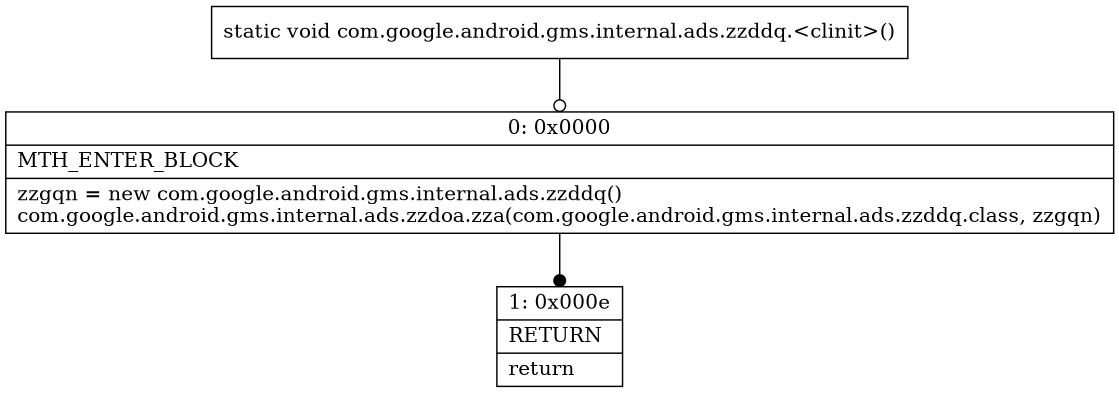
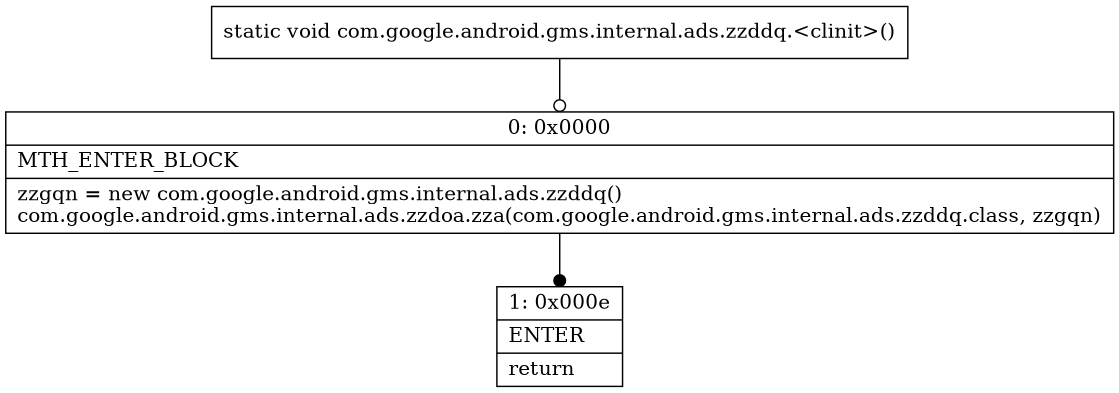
(555, 336) -> (547, 336)
